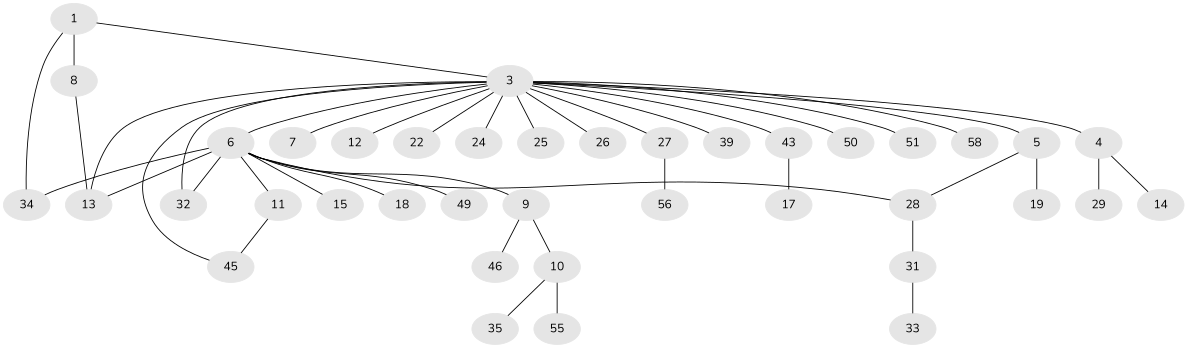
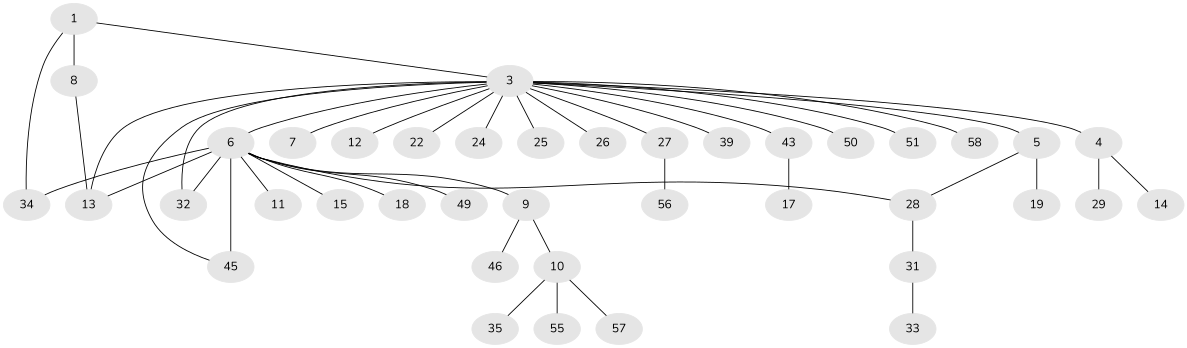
(254, 236) -> (231, 205)
none -> (619, 329)
